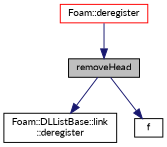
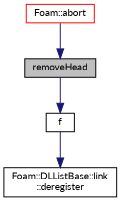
(104, 14) -> (60, 14)
(87, 91) -> (60, 145)
